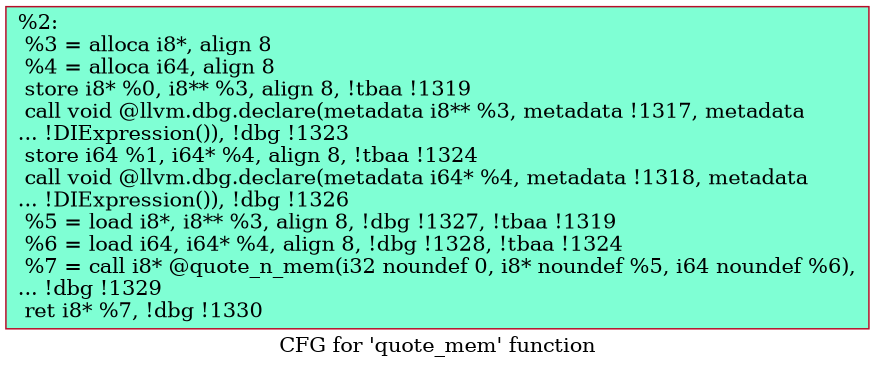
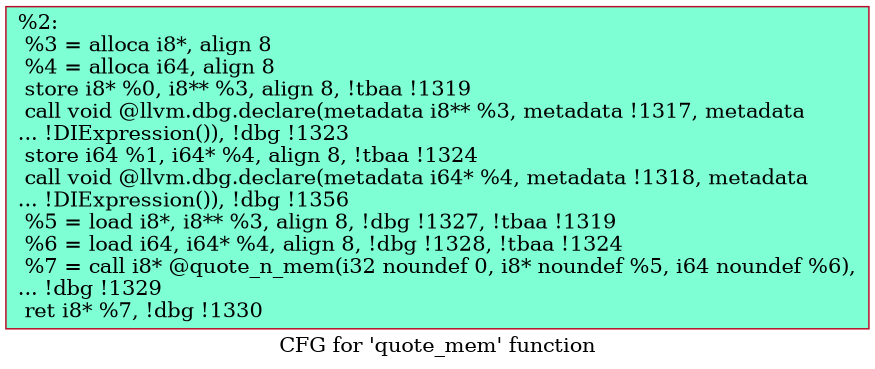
(184, 200) -> (184, 200)
